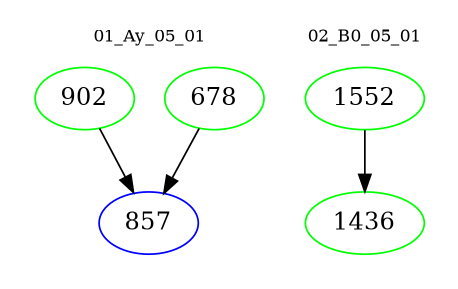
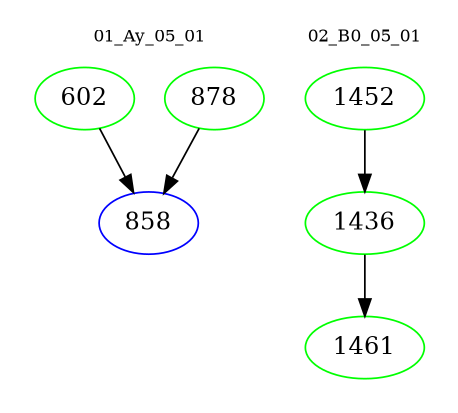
(85, 99) -> (85, 99)
(214, 99) -> (214, 99)
(365, 99) -> (365, 99)
(149, 223) -> (149, 223)
none -> (365, 348)
